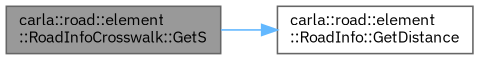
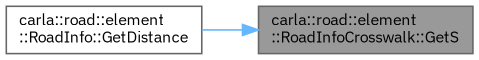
(241, 30) -> (222, 30)
